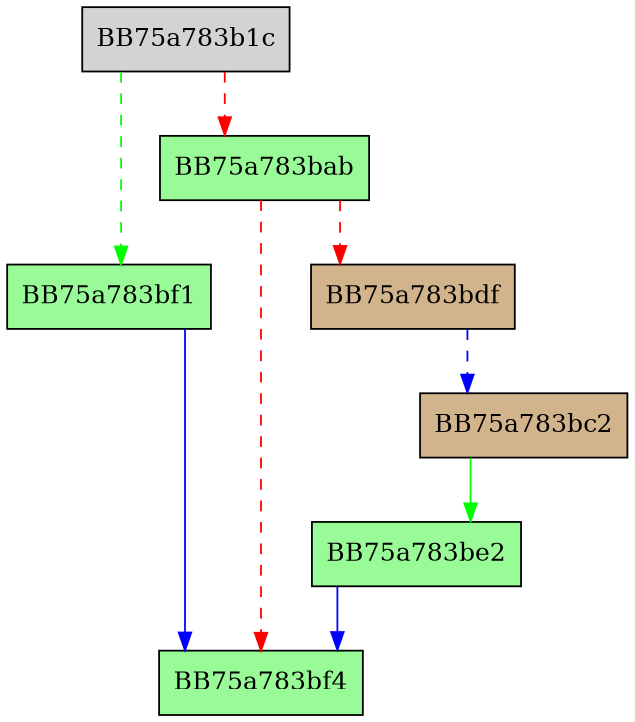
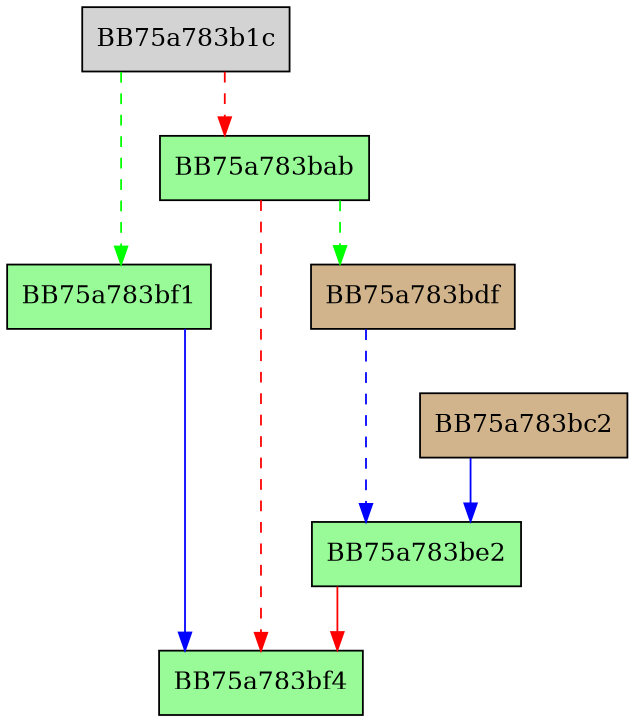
(340, 223) -> (340, 223)
(467, 352) -> (366, 417)
(471, 481) -> (471, 481)
(337, 609) -> (337, 609)
